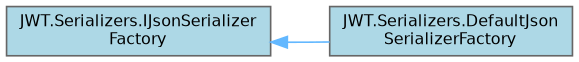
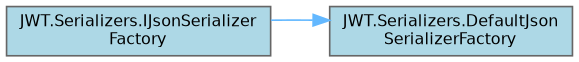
(308, 42) -> (292, 20)
